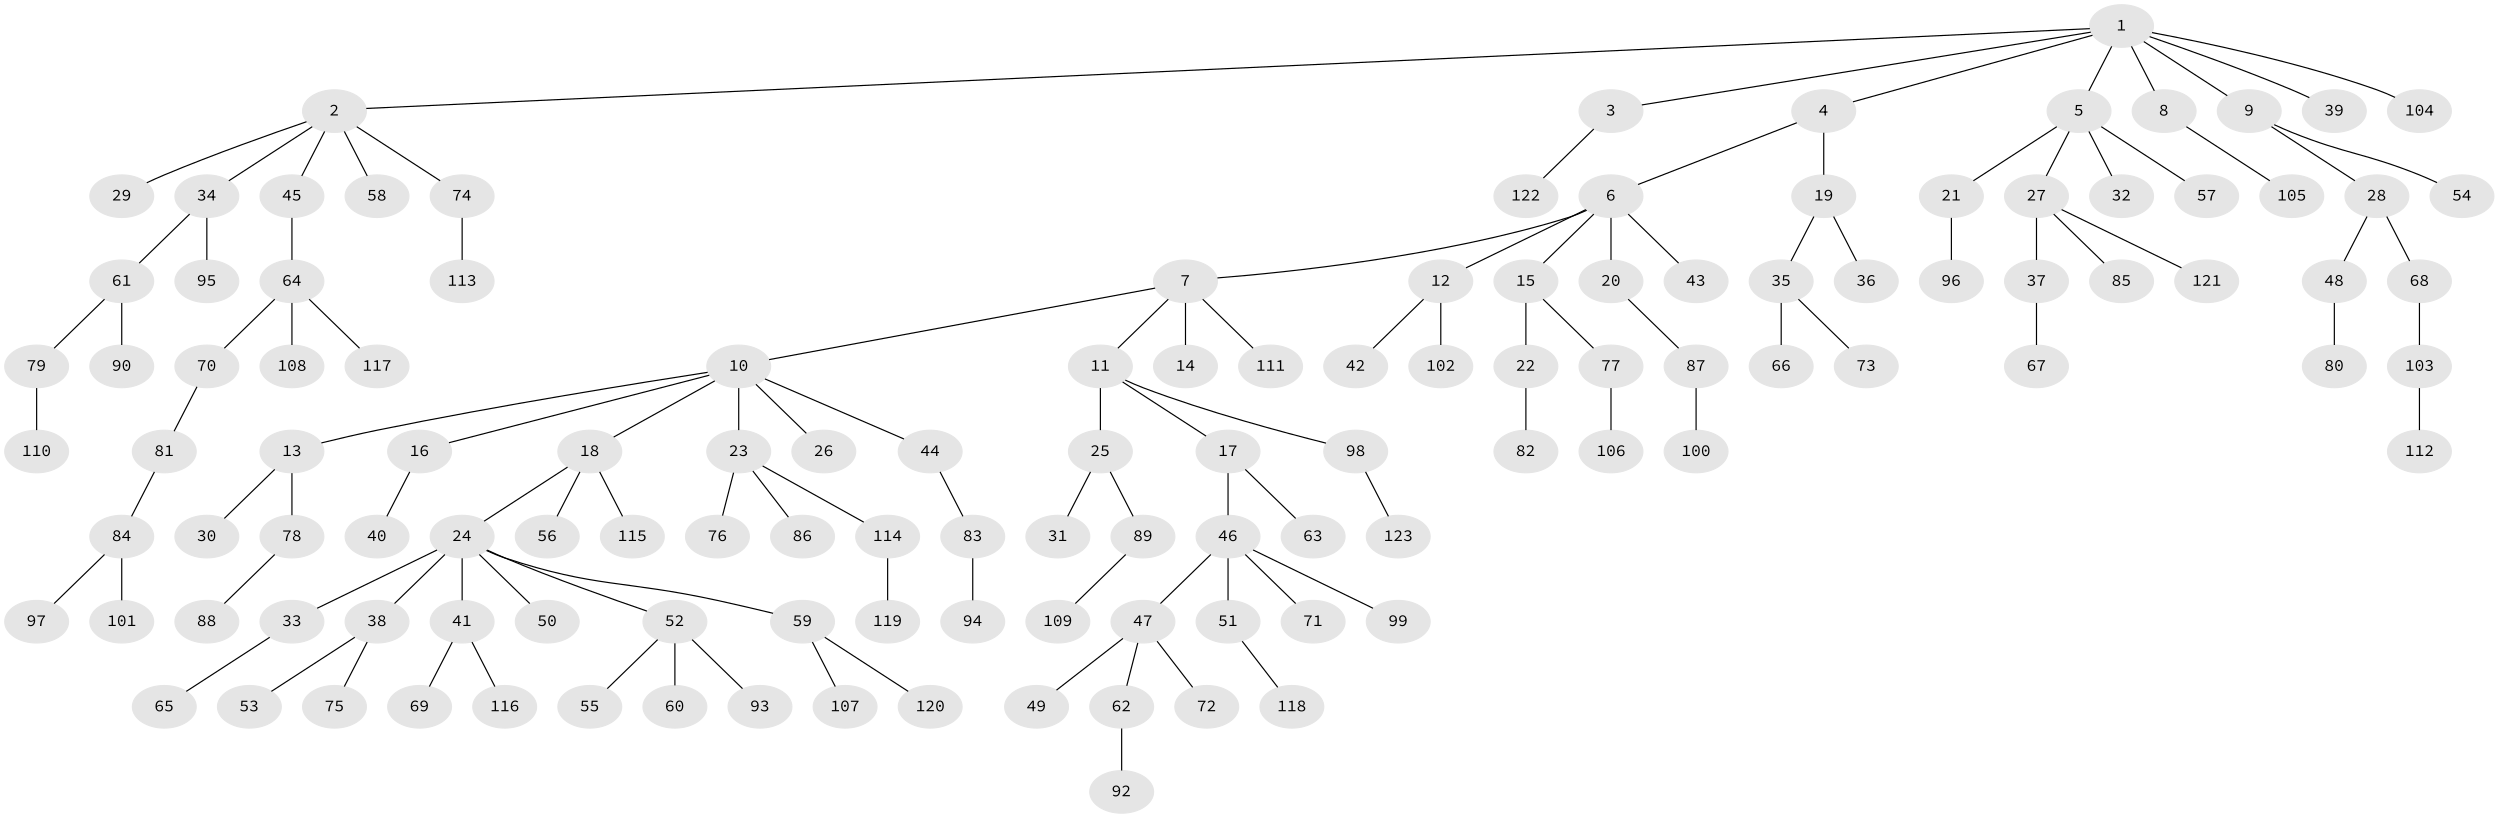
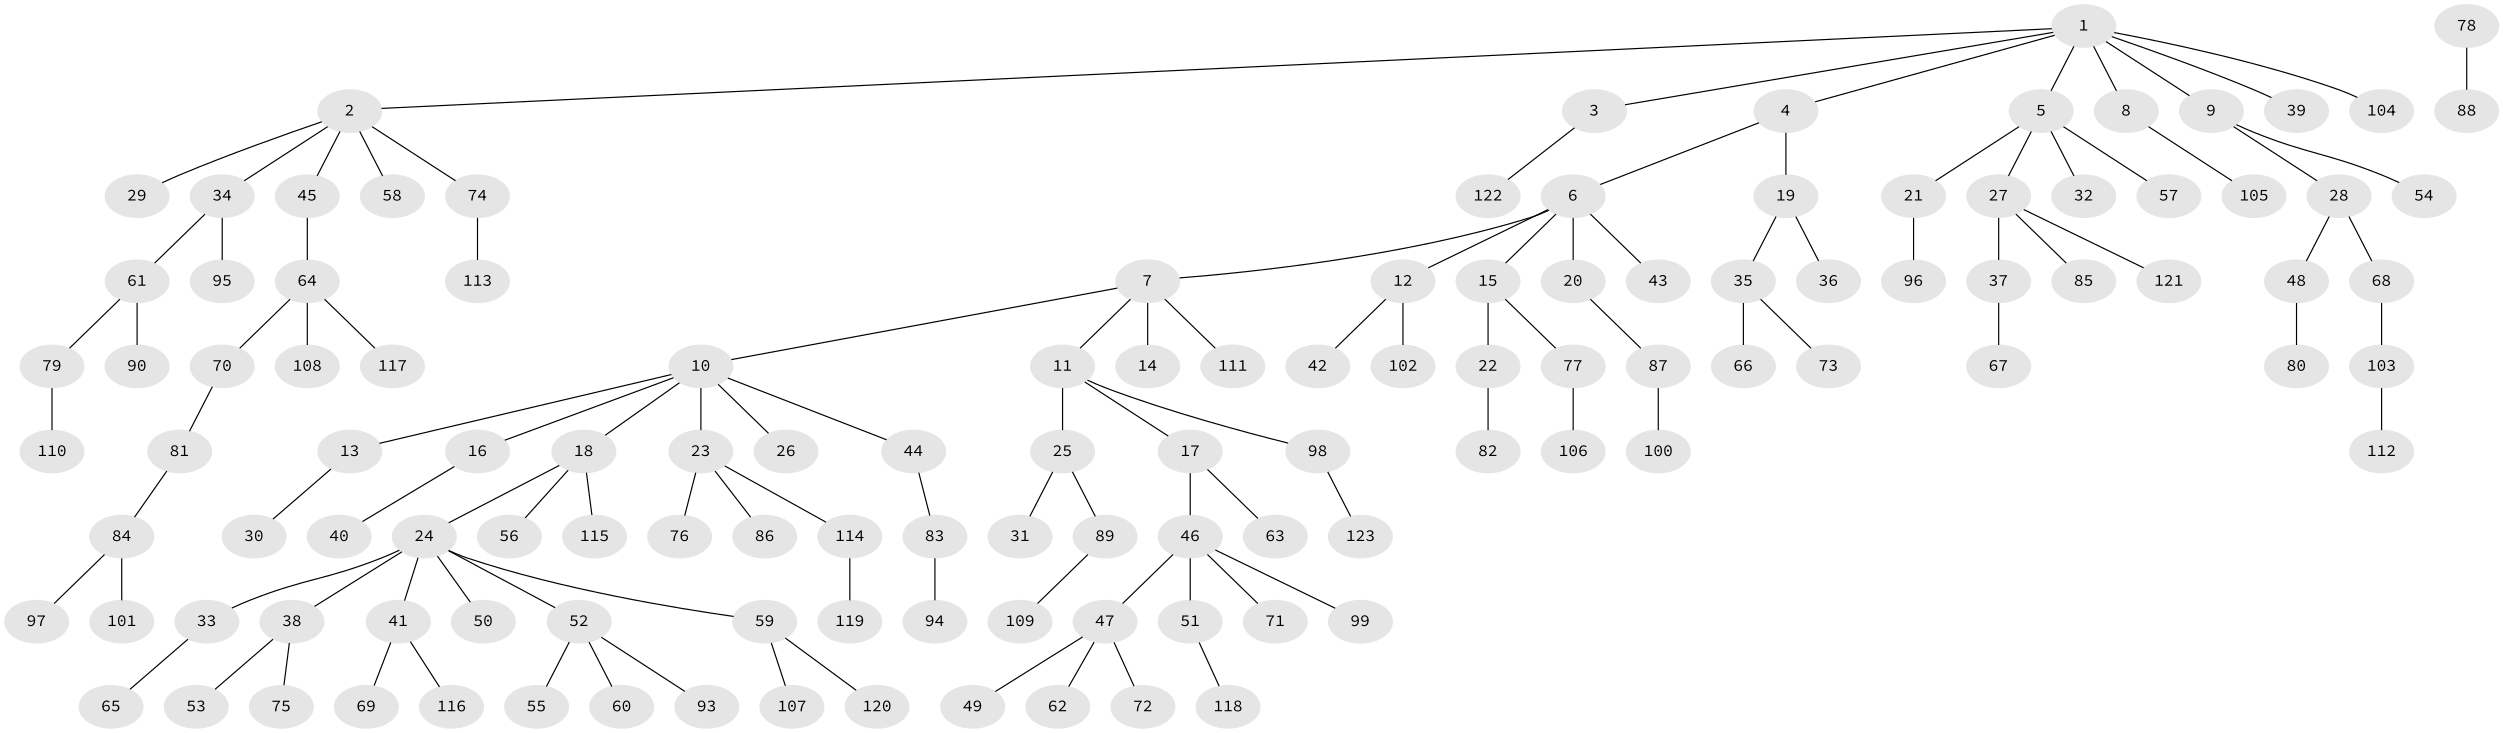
(292, 494) -> none
(1122, 792) -> none
